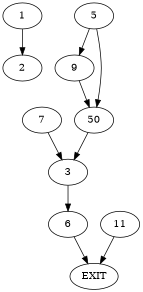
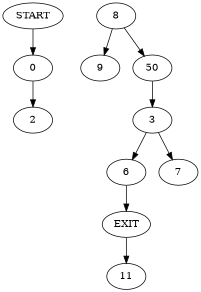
(22, 16) -> (33, 68)
none -> (33, 16)
(94, 16) -> (116, 16)
(83, 91) -> none
(53, 143) -> (164, 143)
(109, 247) -> (126, 247)
